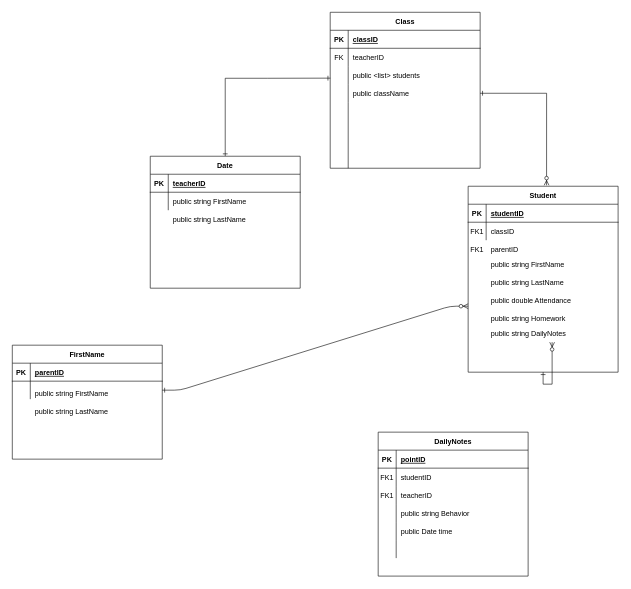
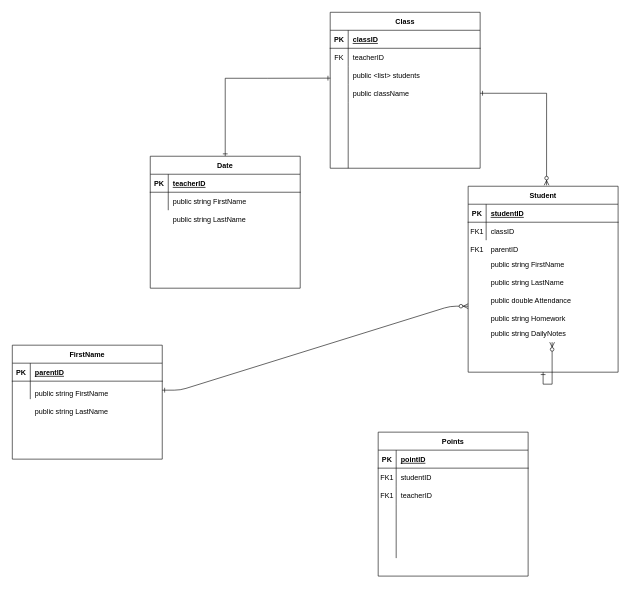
(453, 442) -> (453, 442)
(462, 513) -> none
(462, 531) -> none
